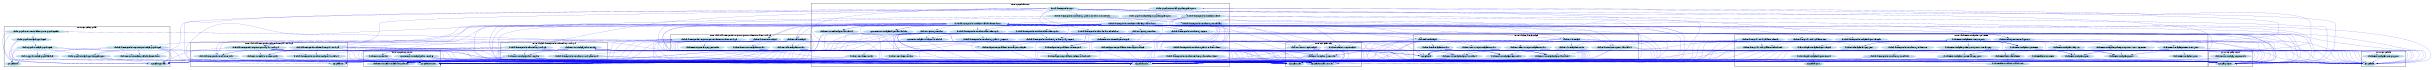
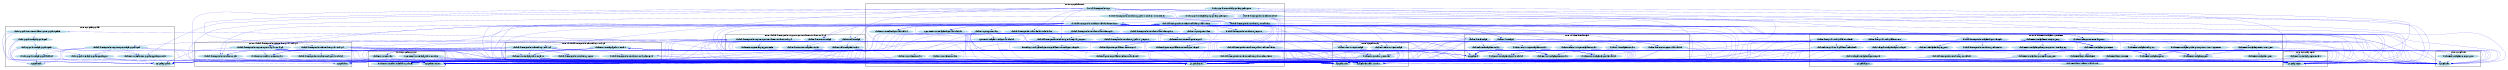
(1004, 48) -> (1050, 48)
(140, 56) -> (145, 56)
none -> (576, 56)
